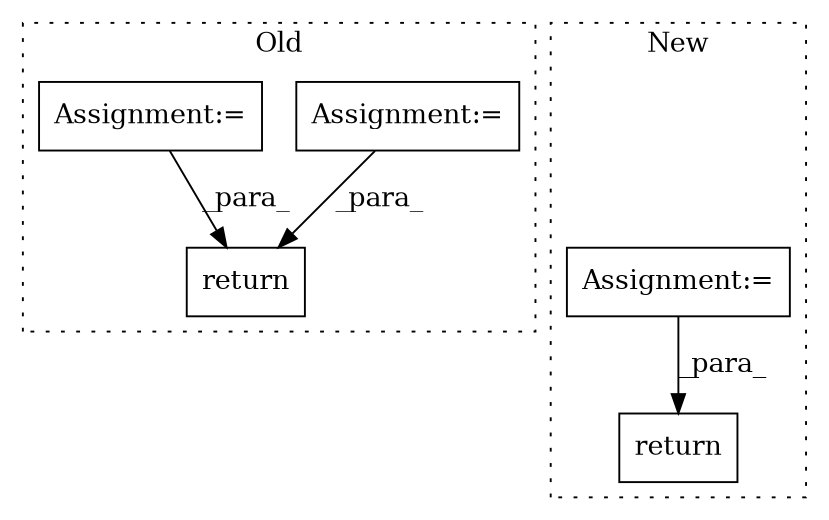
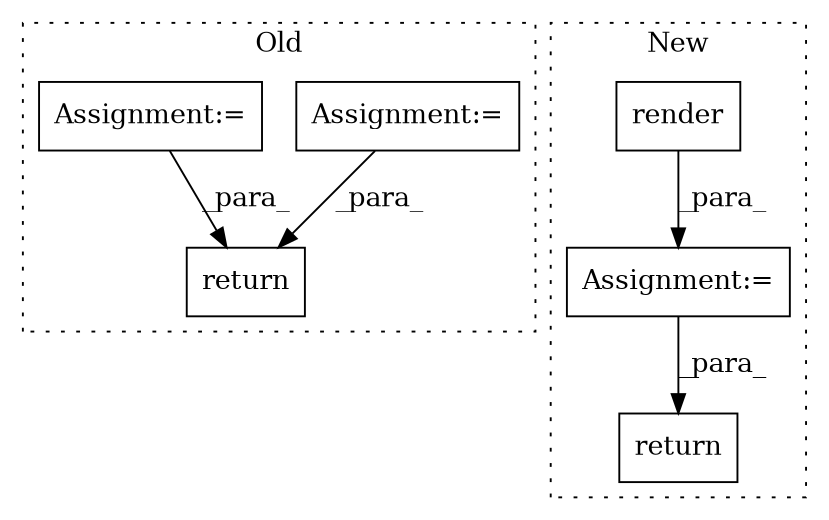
none -> (678, 116)
